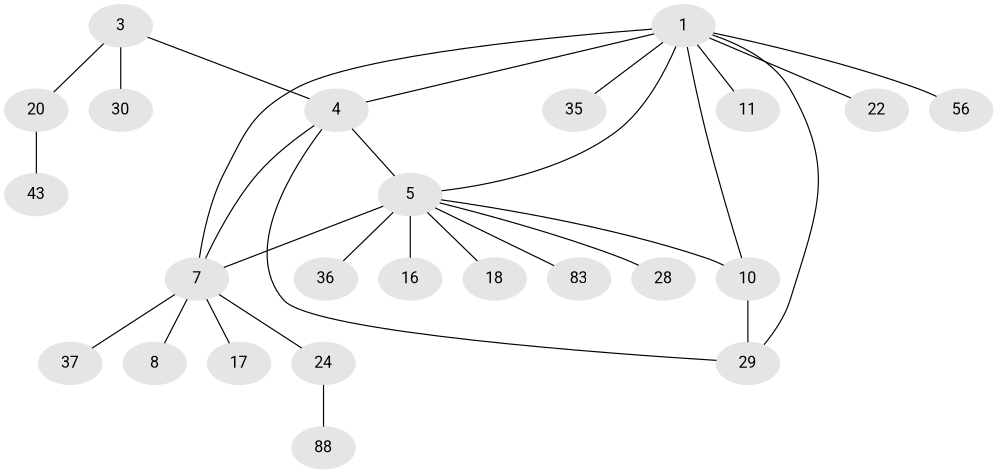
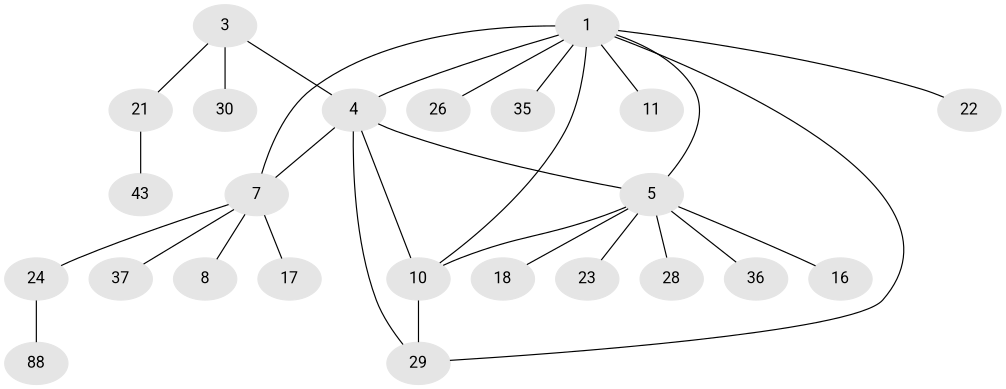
(36, 110) -> (141, 110)
(961, 110) -> (438, 110)
none -> (386, 194)
(303, 237) -> none
(579, 279) -> (587, 279)
